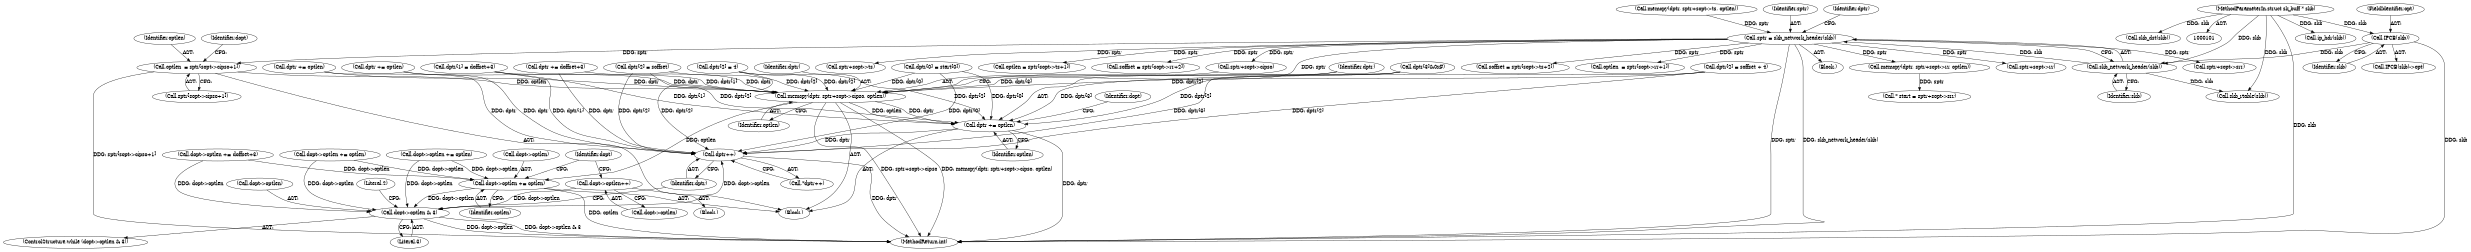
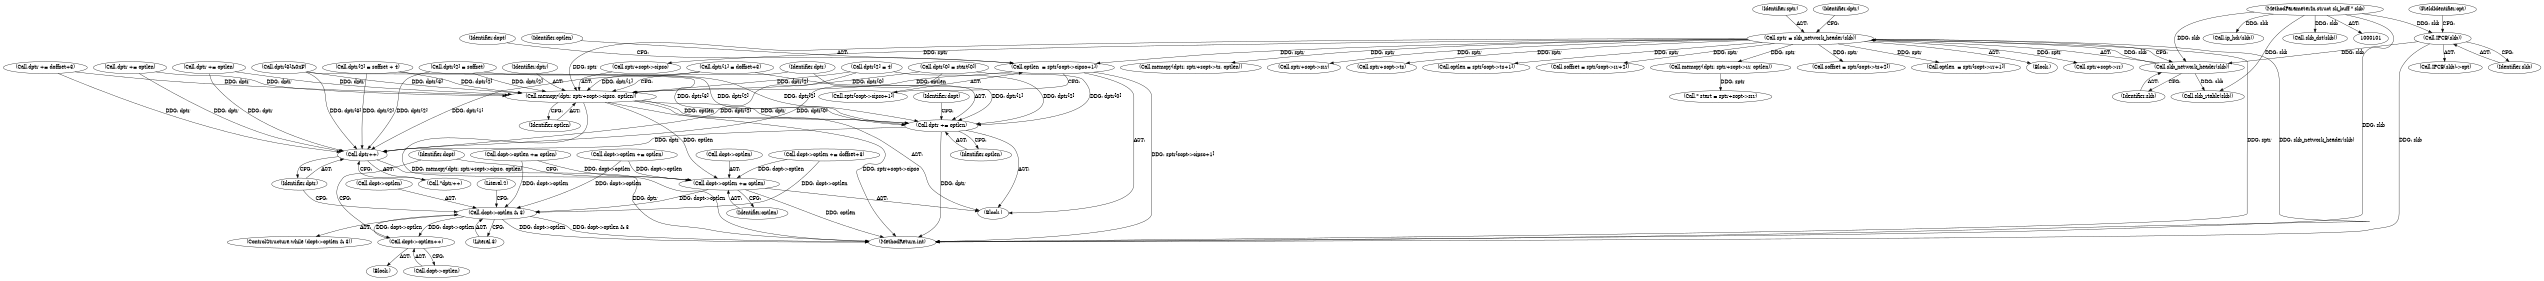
(1737, 23) -> (1440, 47)
(2397, 24) -> (2449, 24)
(593, 205) -> (440, 221)
